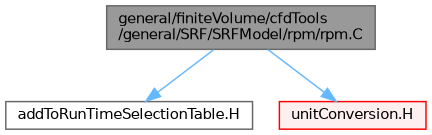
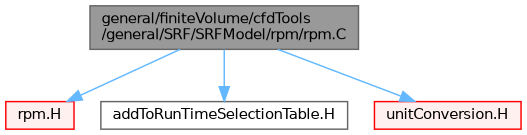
none -> (40, 115)
